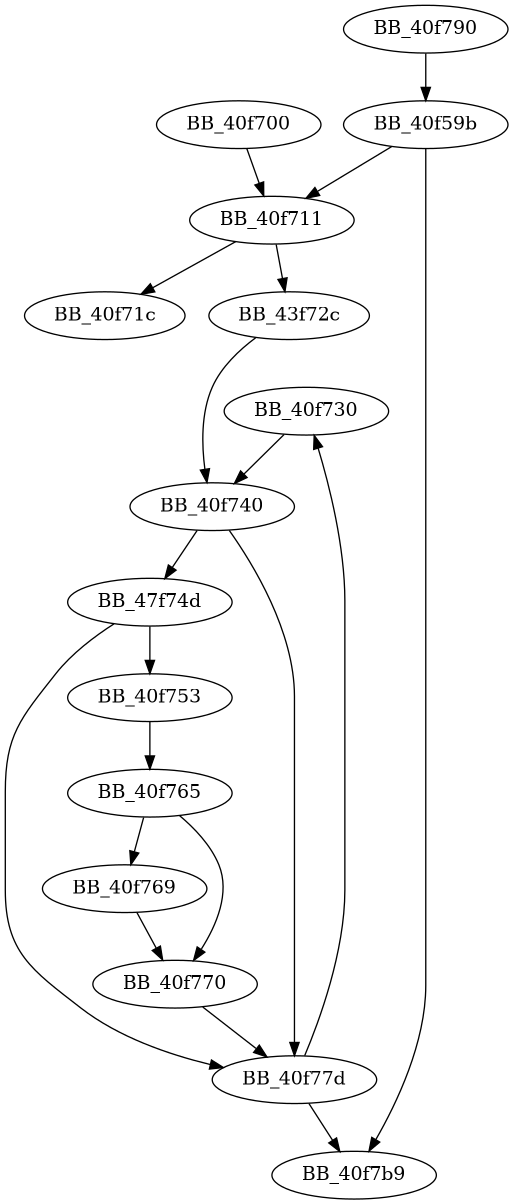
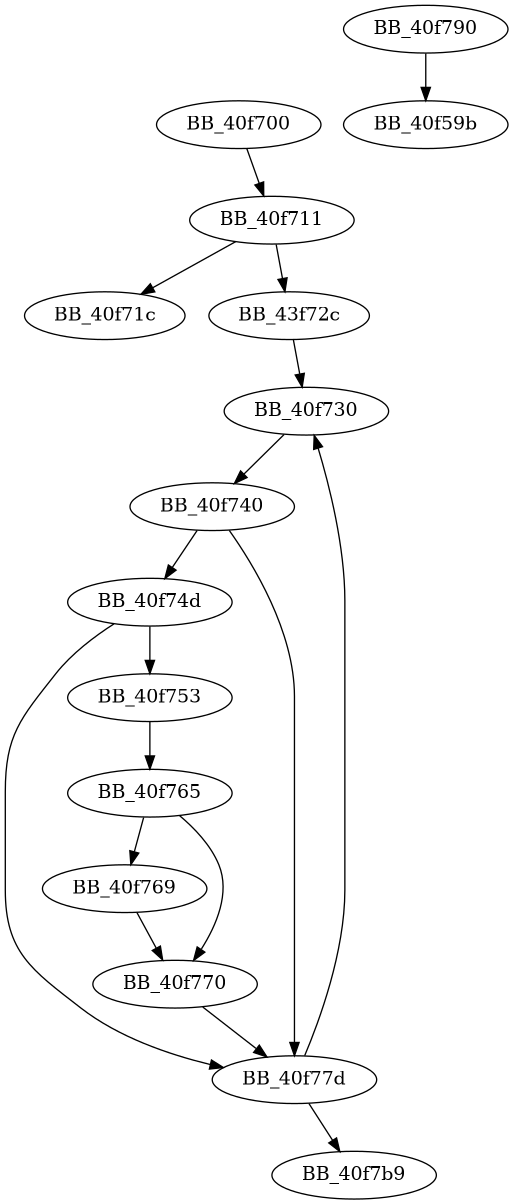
(355, 169) -> none
(209, 395) -> (297, 357)
(150, 602) -> (150, 602)
(426, 649) -> none
